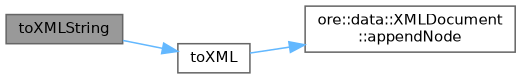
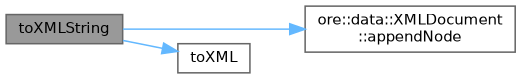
(270, 50) -> (206, 29)
